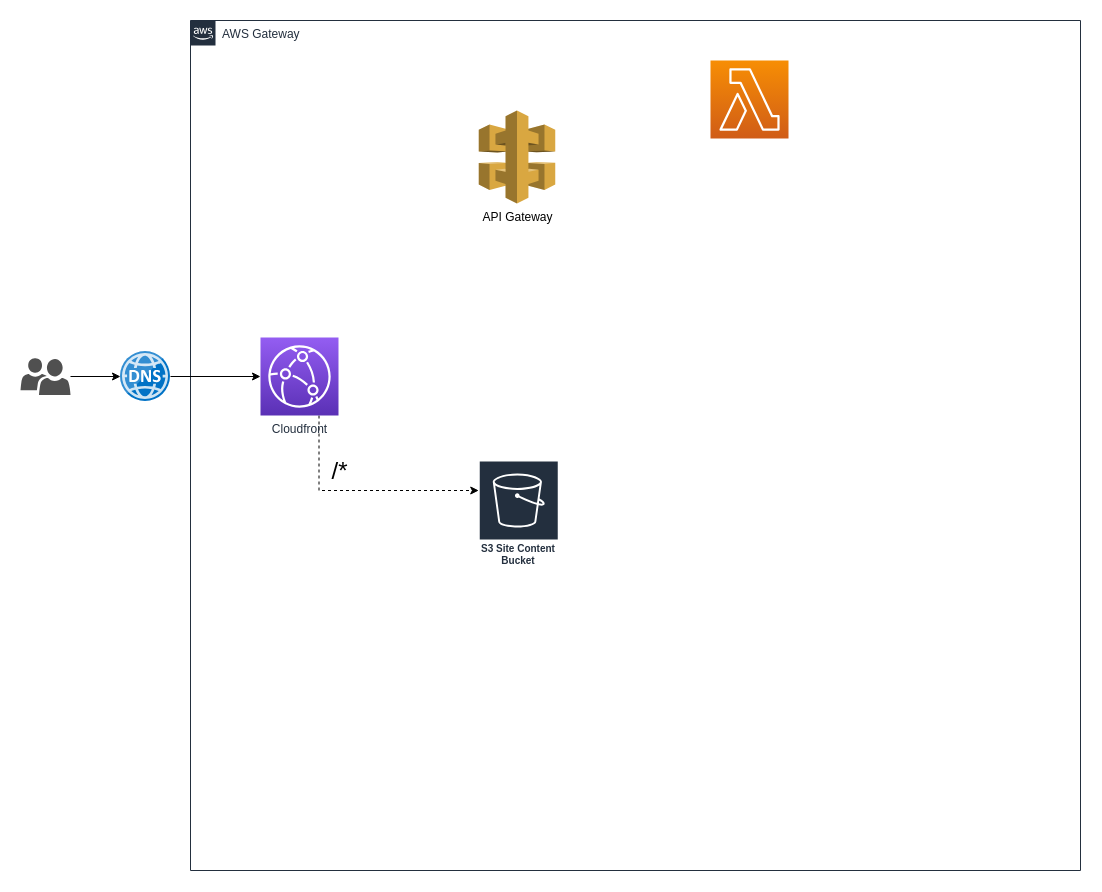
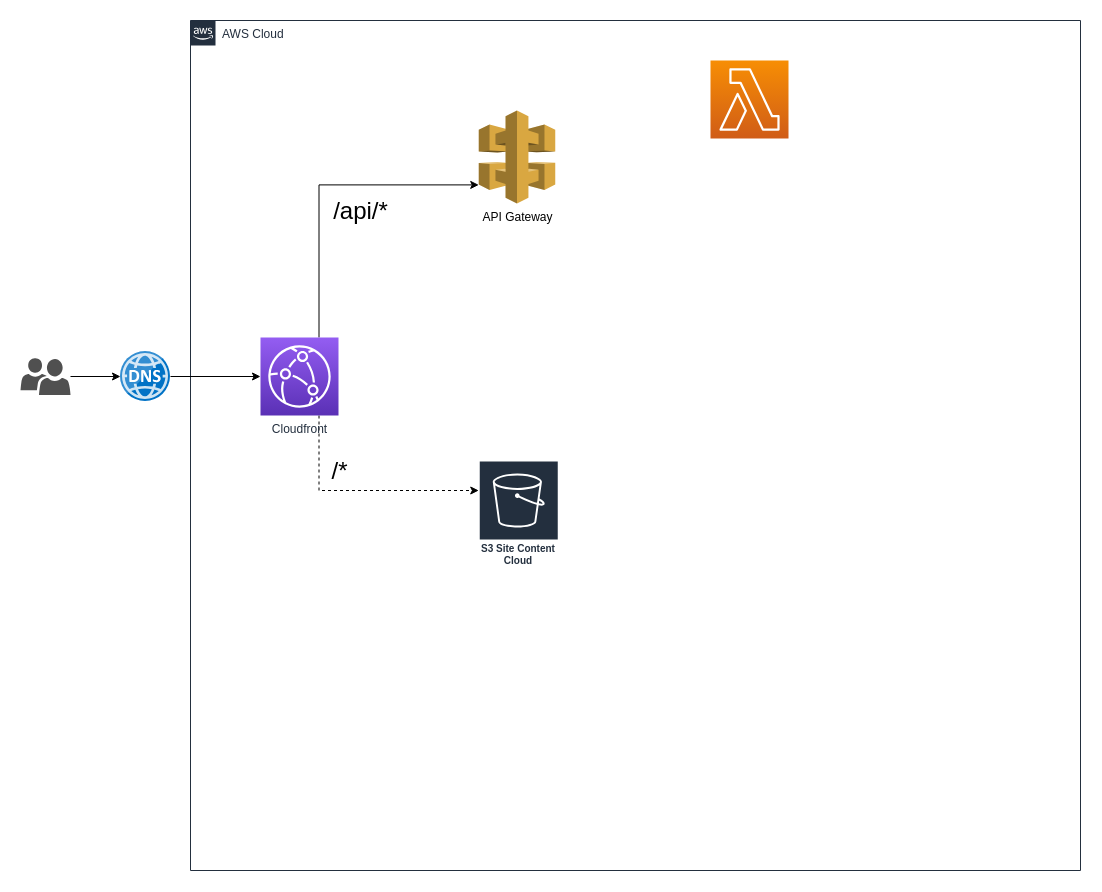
(258, 35) -> (250, 35)
none -> (319, 185)
(519, 555) -> (519, 555)
